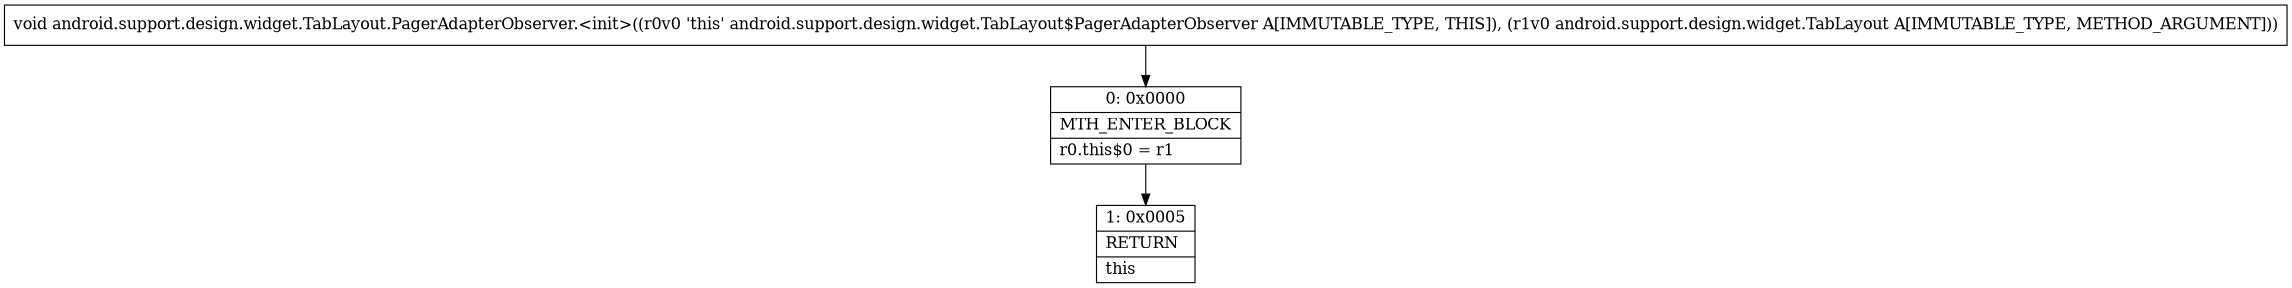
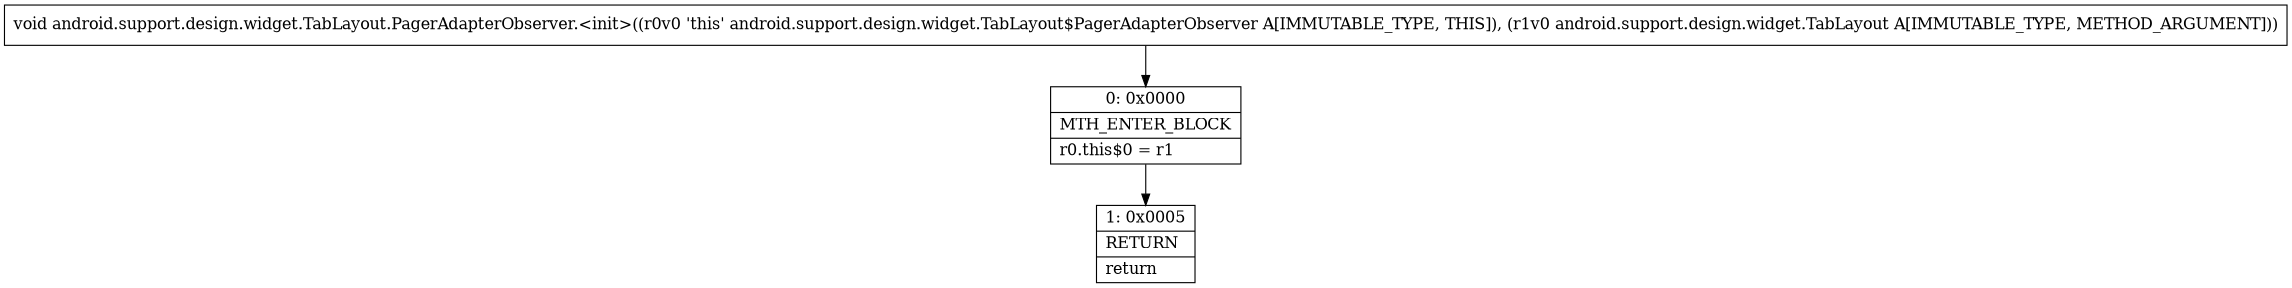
(1121, 269) -> (1131, 269)
